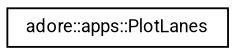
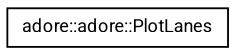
(118, 28) -> (118, 28)
